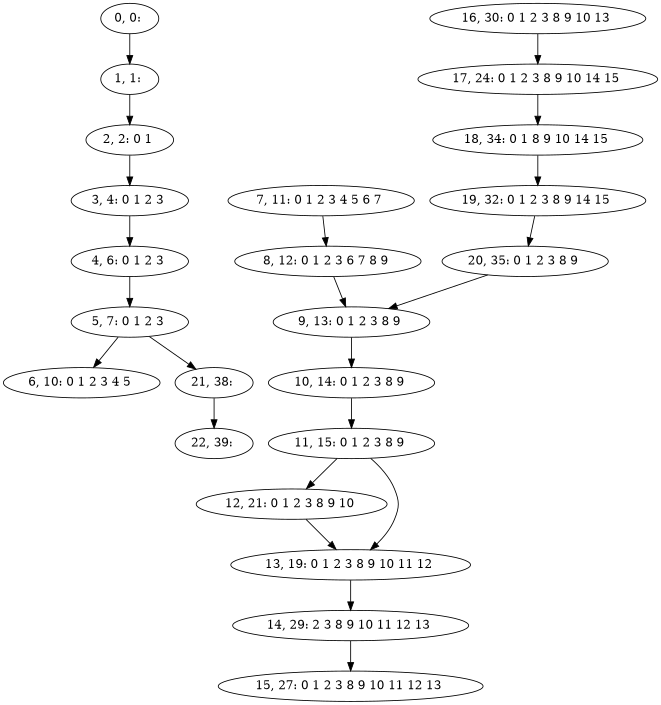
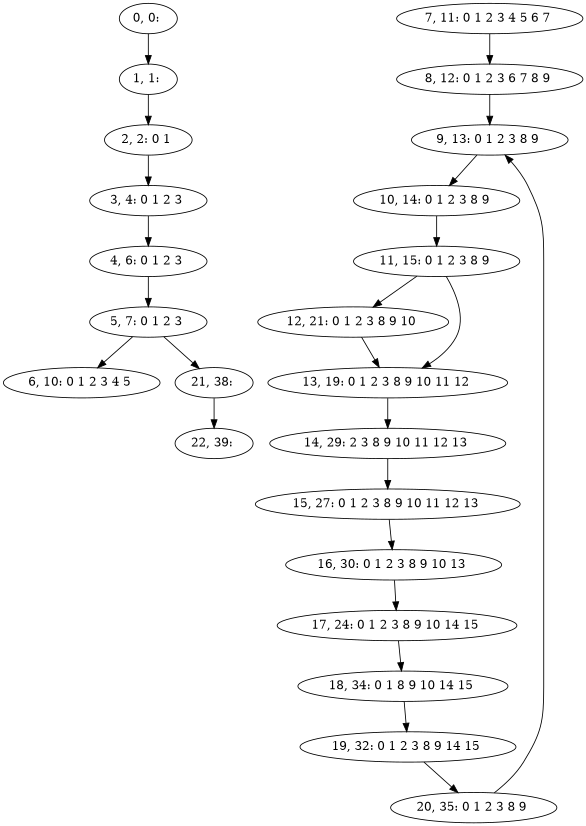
none -> (390, 530)
